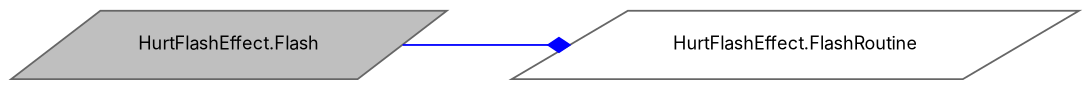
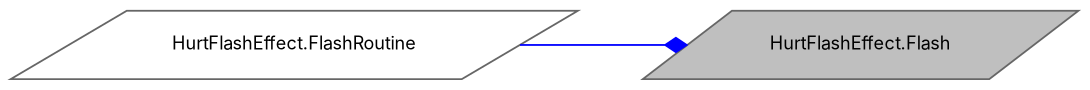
(475, 45) -> (592, 45)
